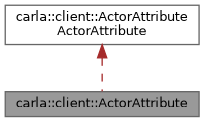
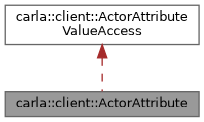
(102, 25) -> (102, 25)
